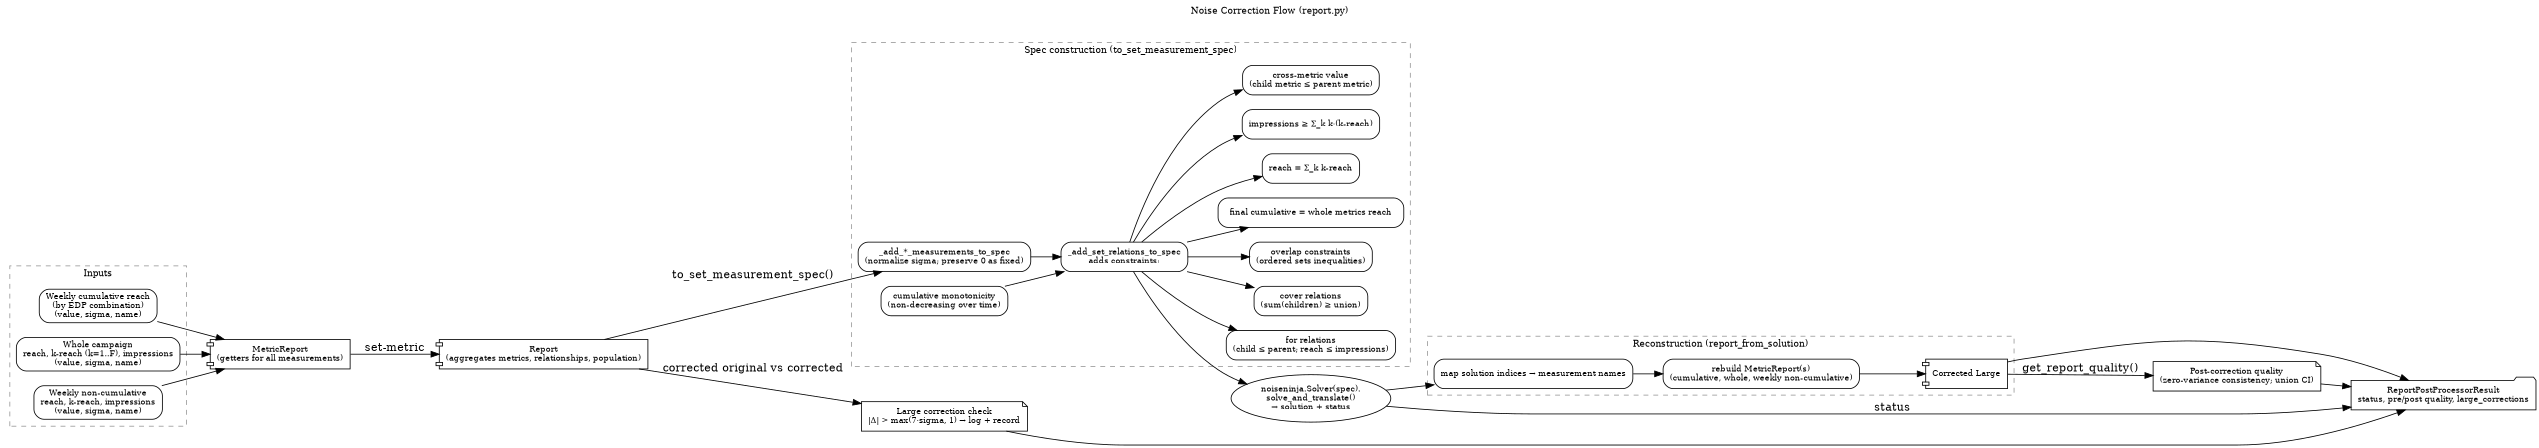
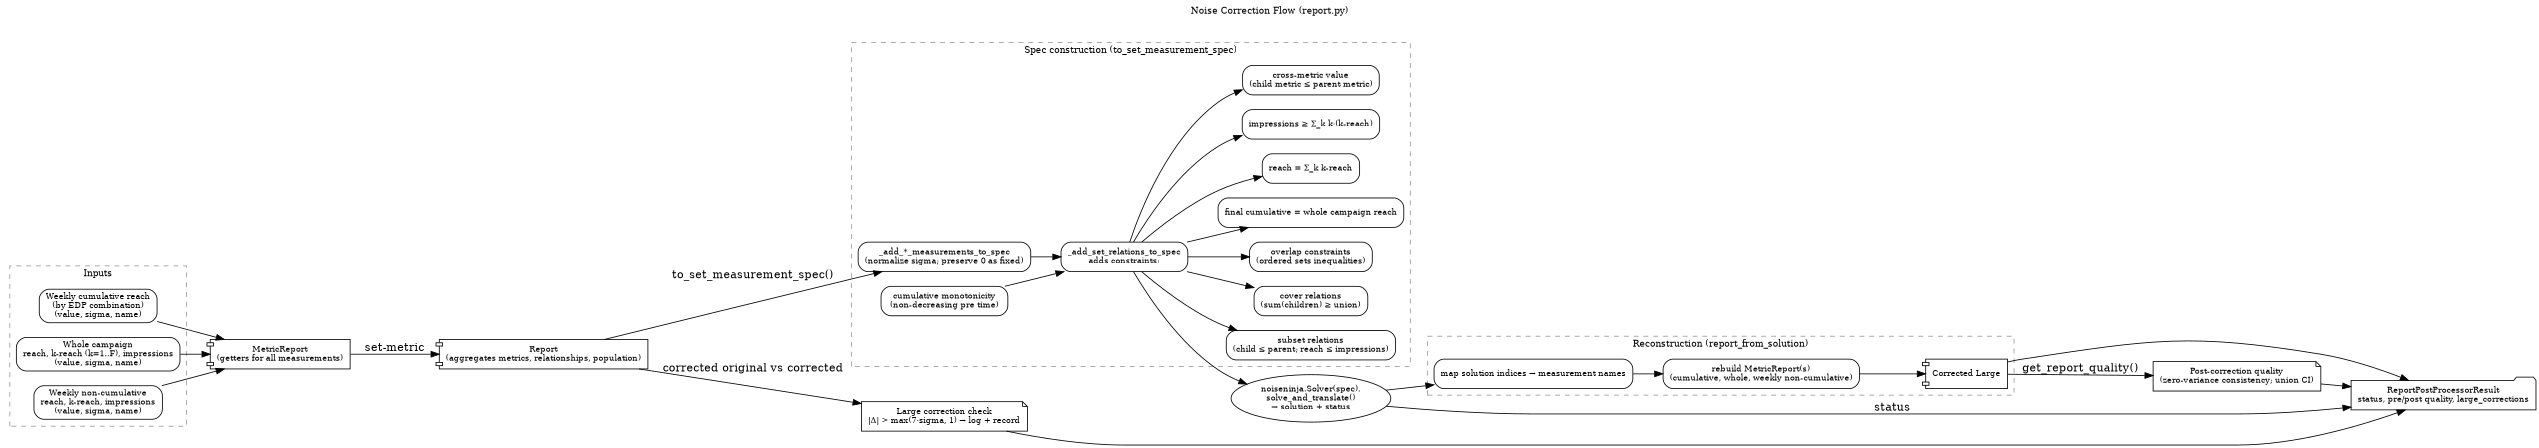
(1311, 213) -> (1311, 213)
(944, 301) -> (944, 301)
(1311, 345) -> (1311, 345)
